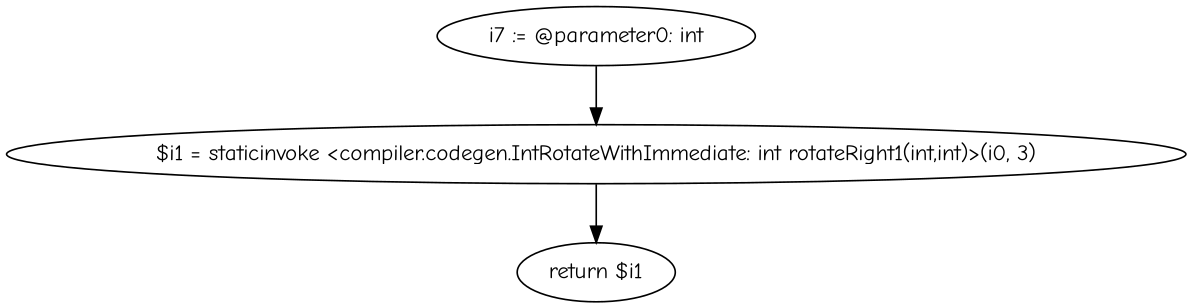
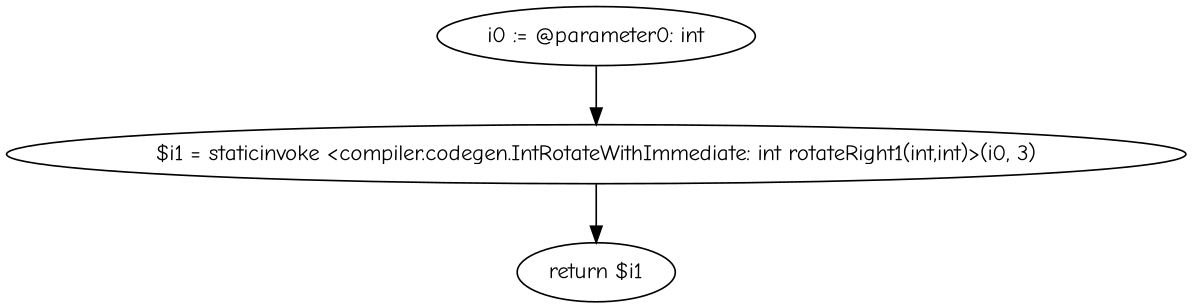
(596, 36) -> (596, 36)
